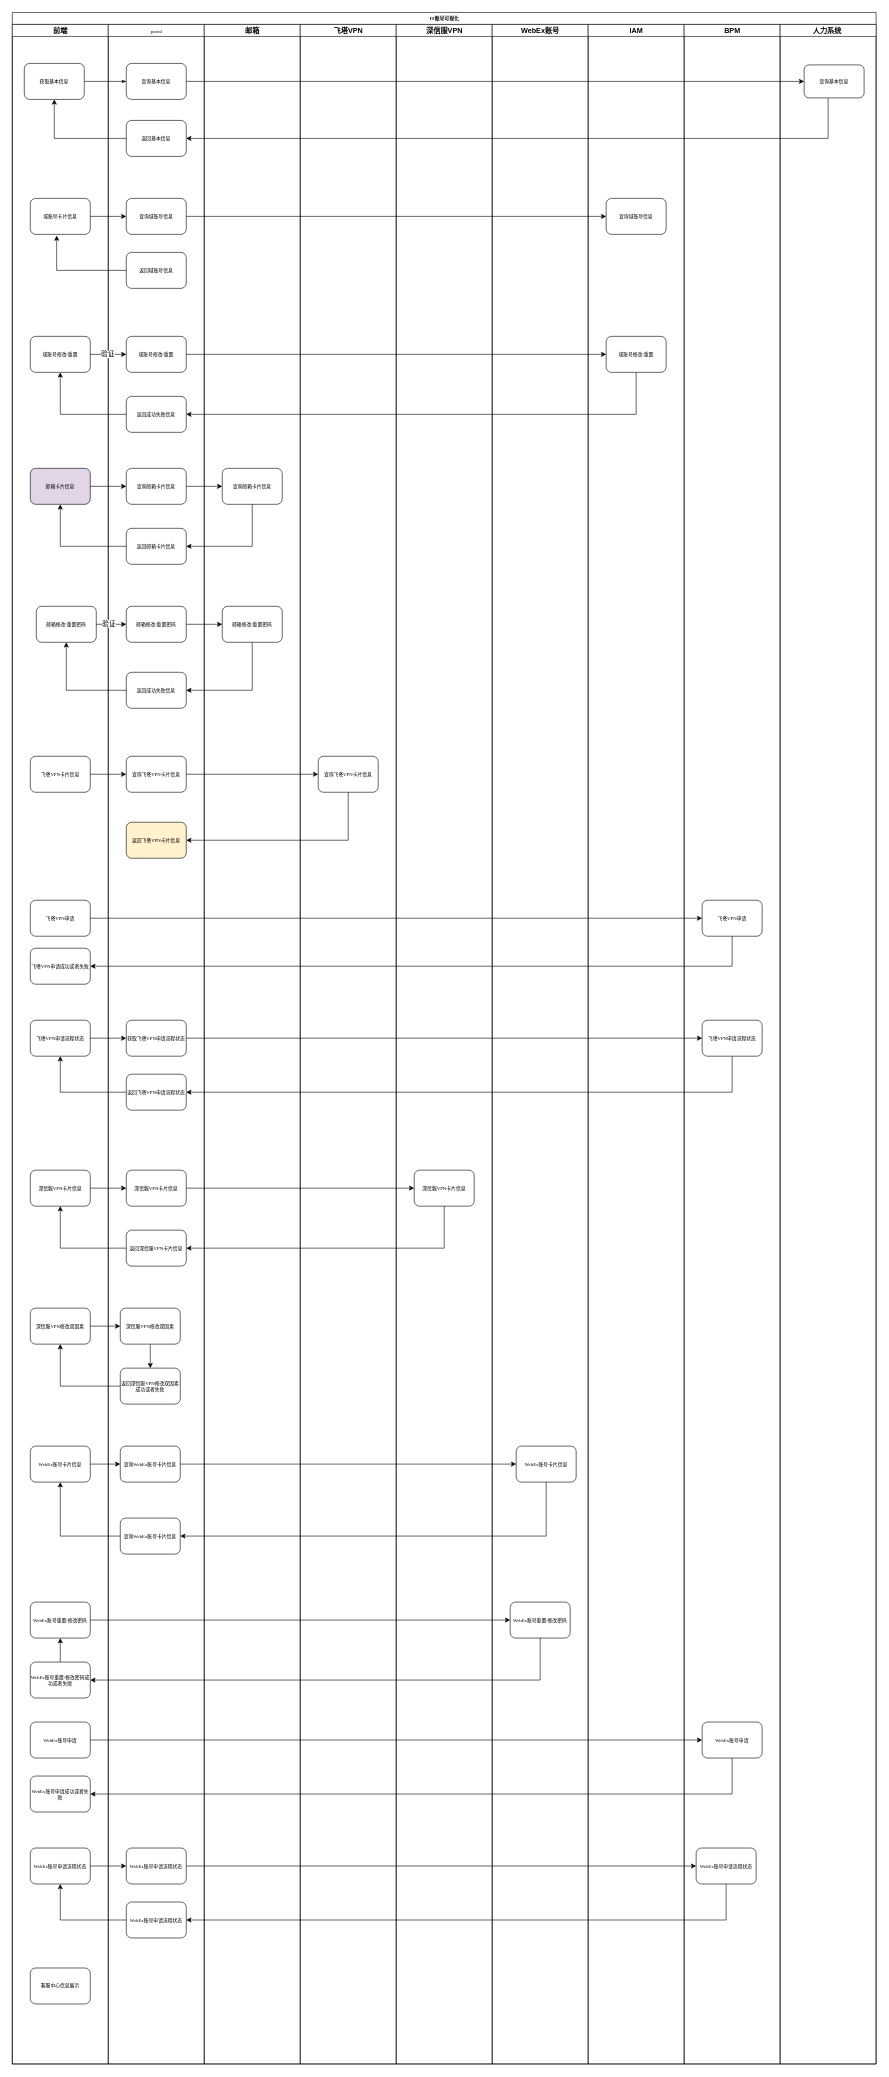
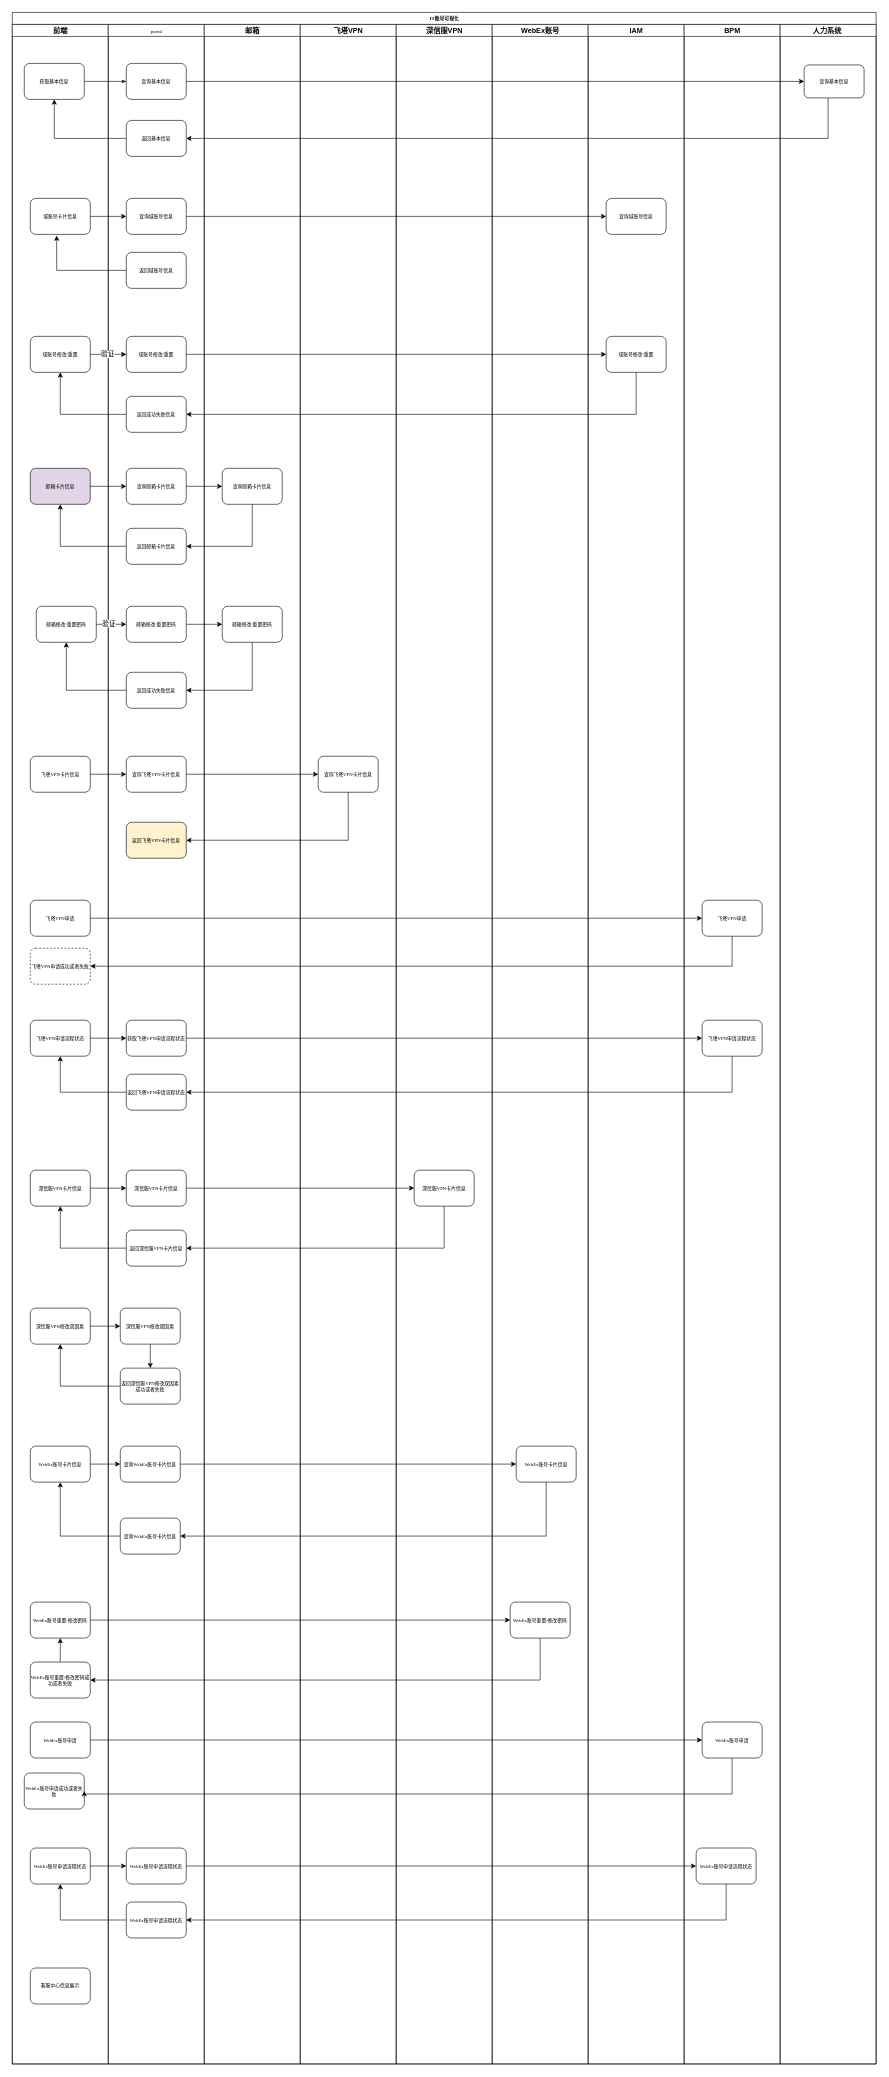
(60, 966) -> (60, 966)
(60, 1794) -> (54, 1791)
